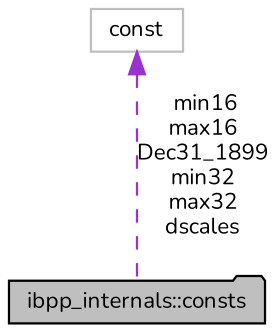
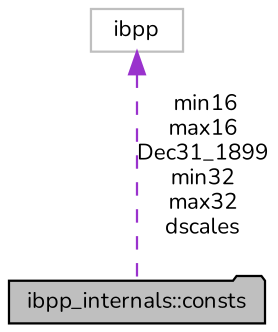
(137, 30) -> (137, 30)
